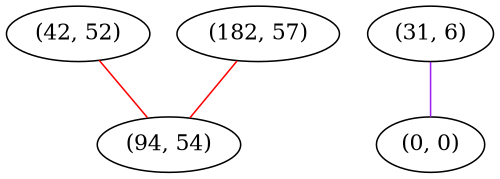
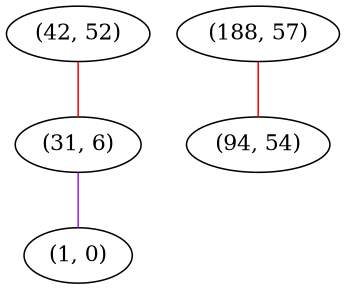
(258, 34) -> (258, 34)
(123, 89) -> (78, 89)
(431, 145) -> (78, 255)
